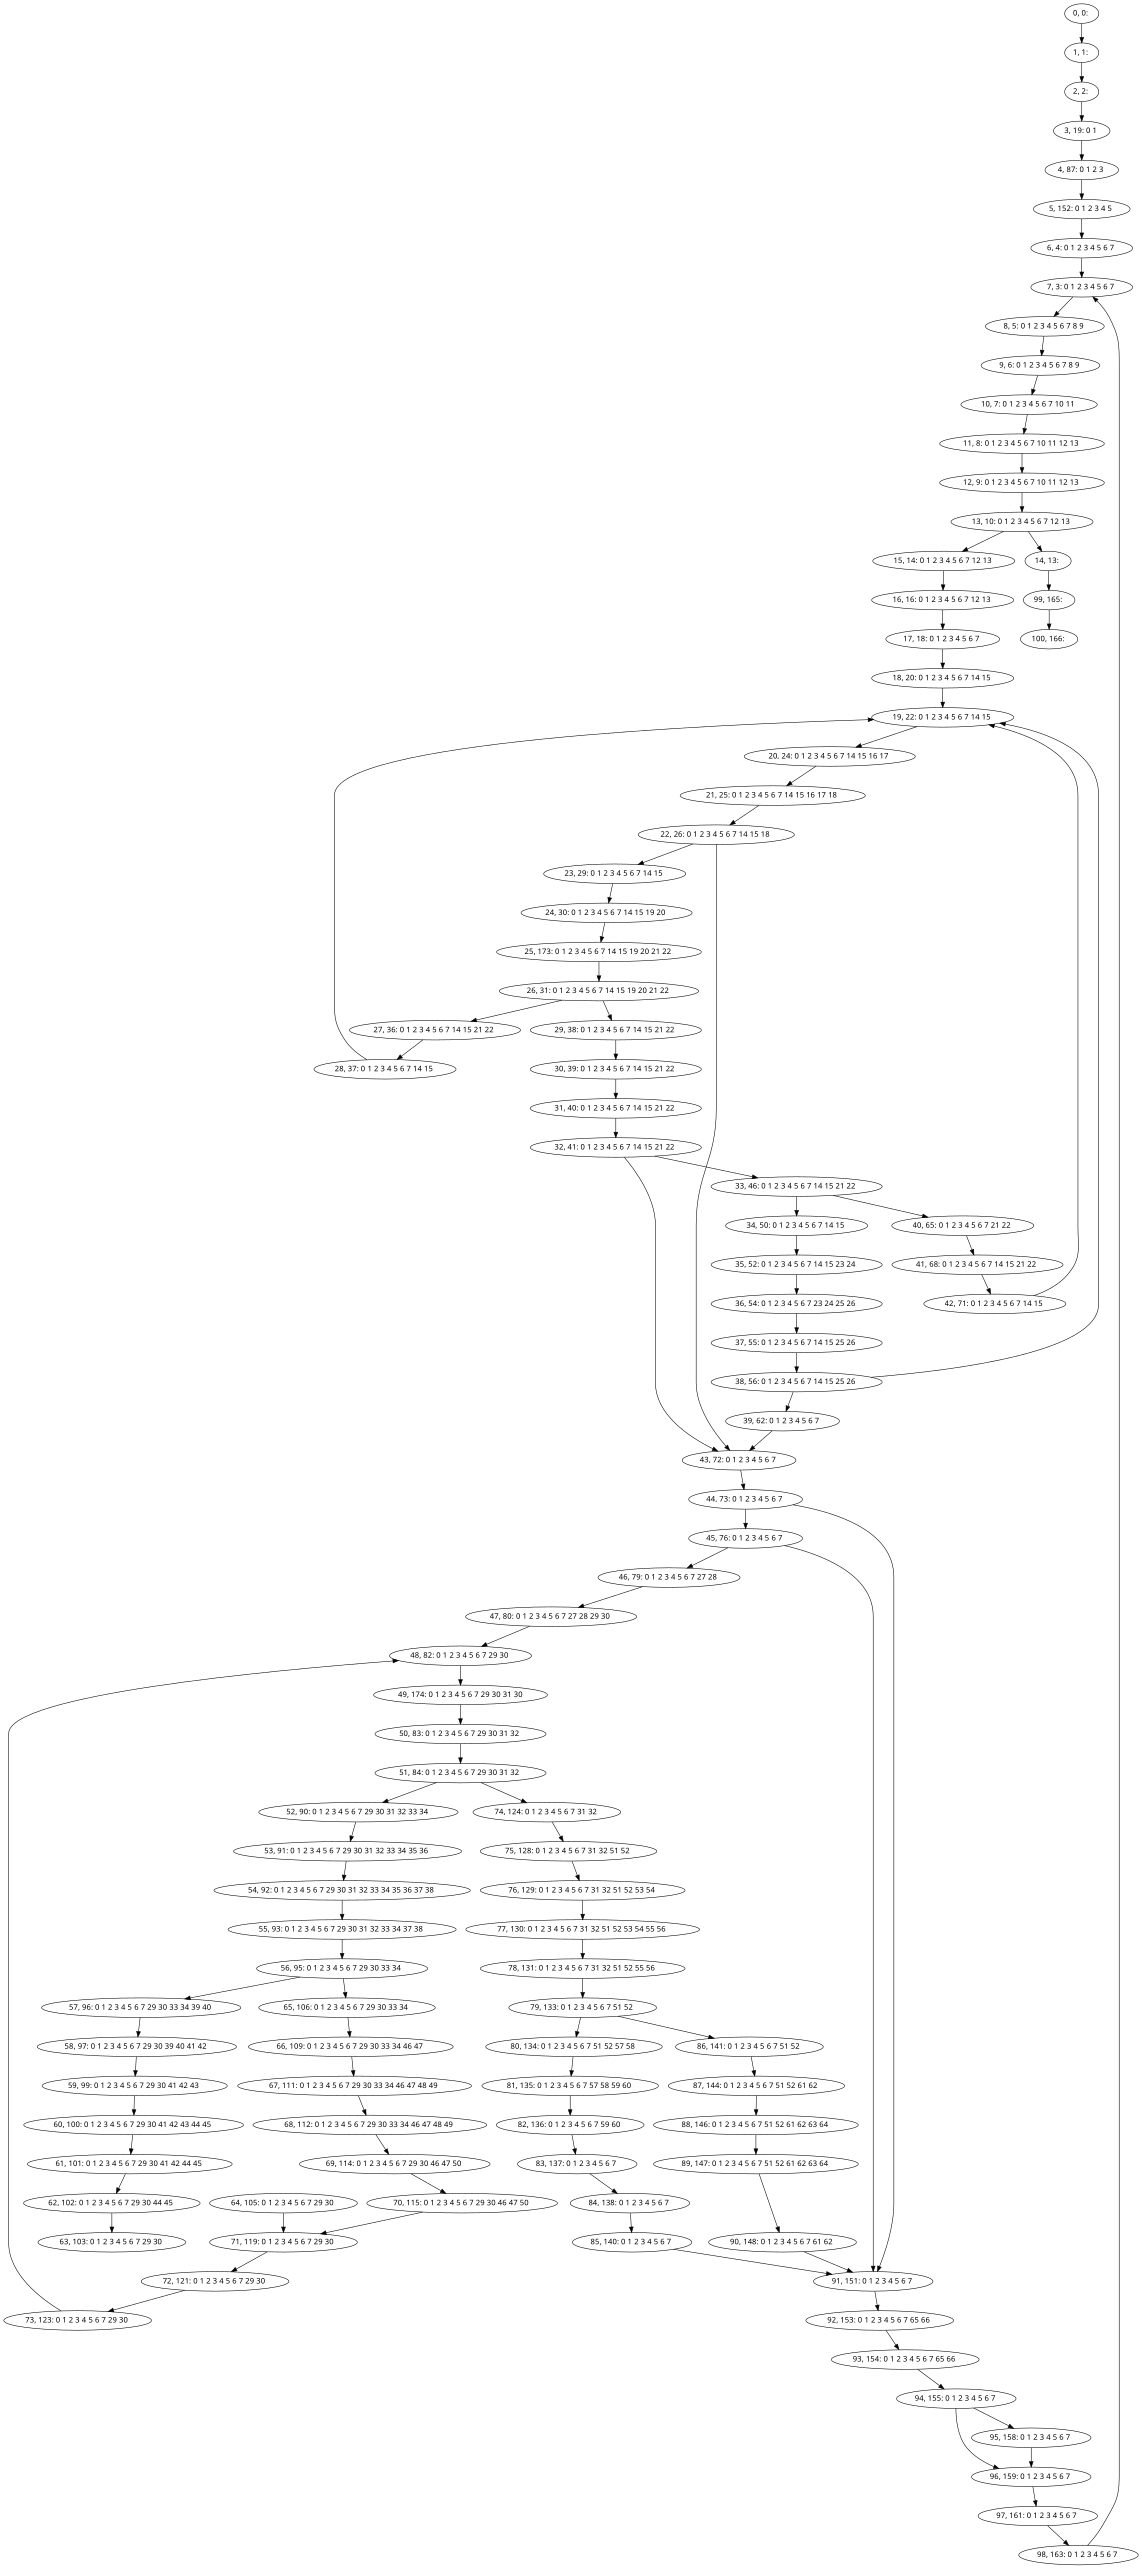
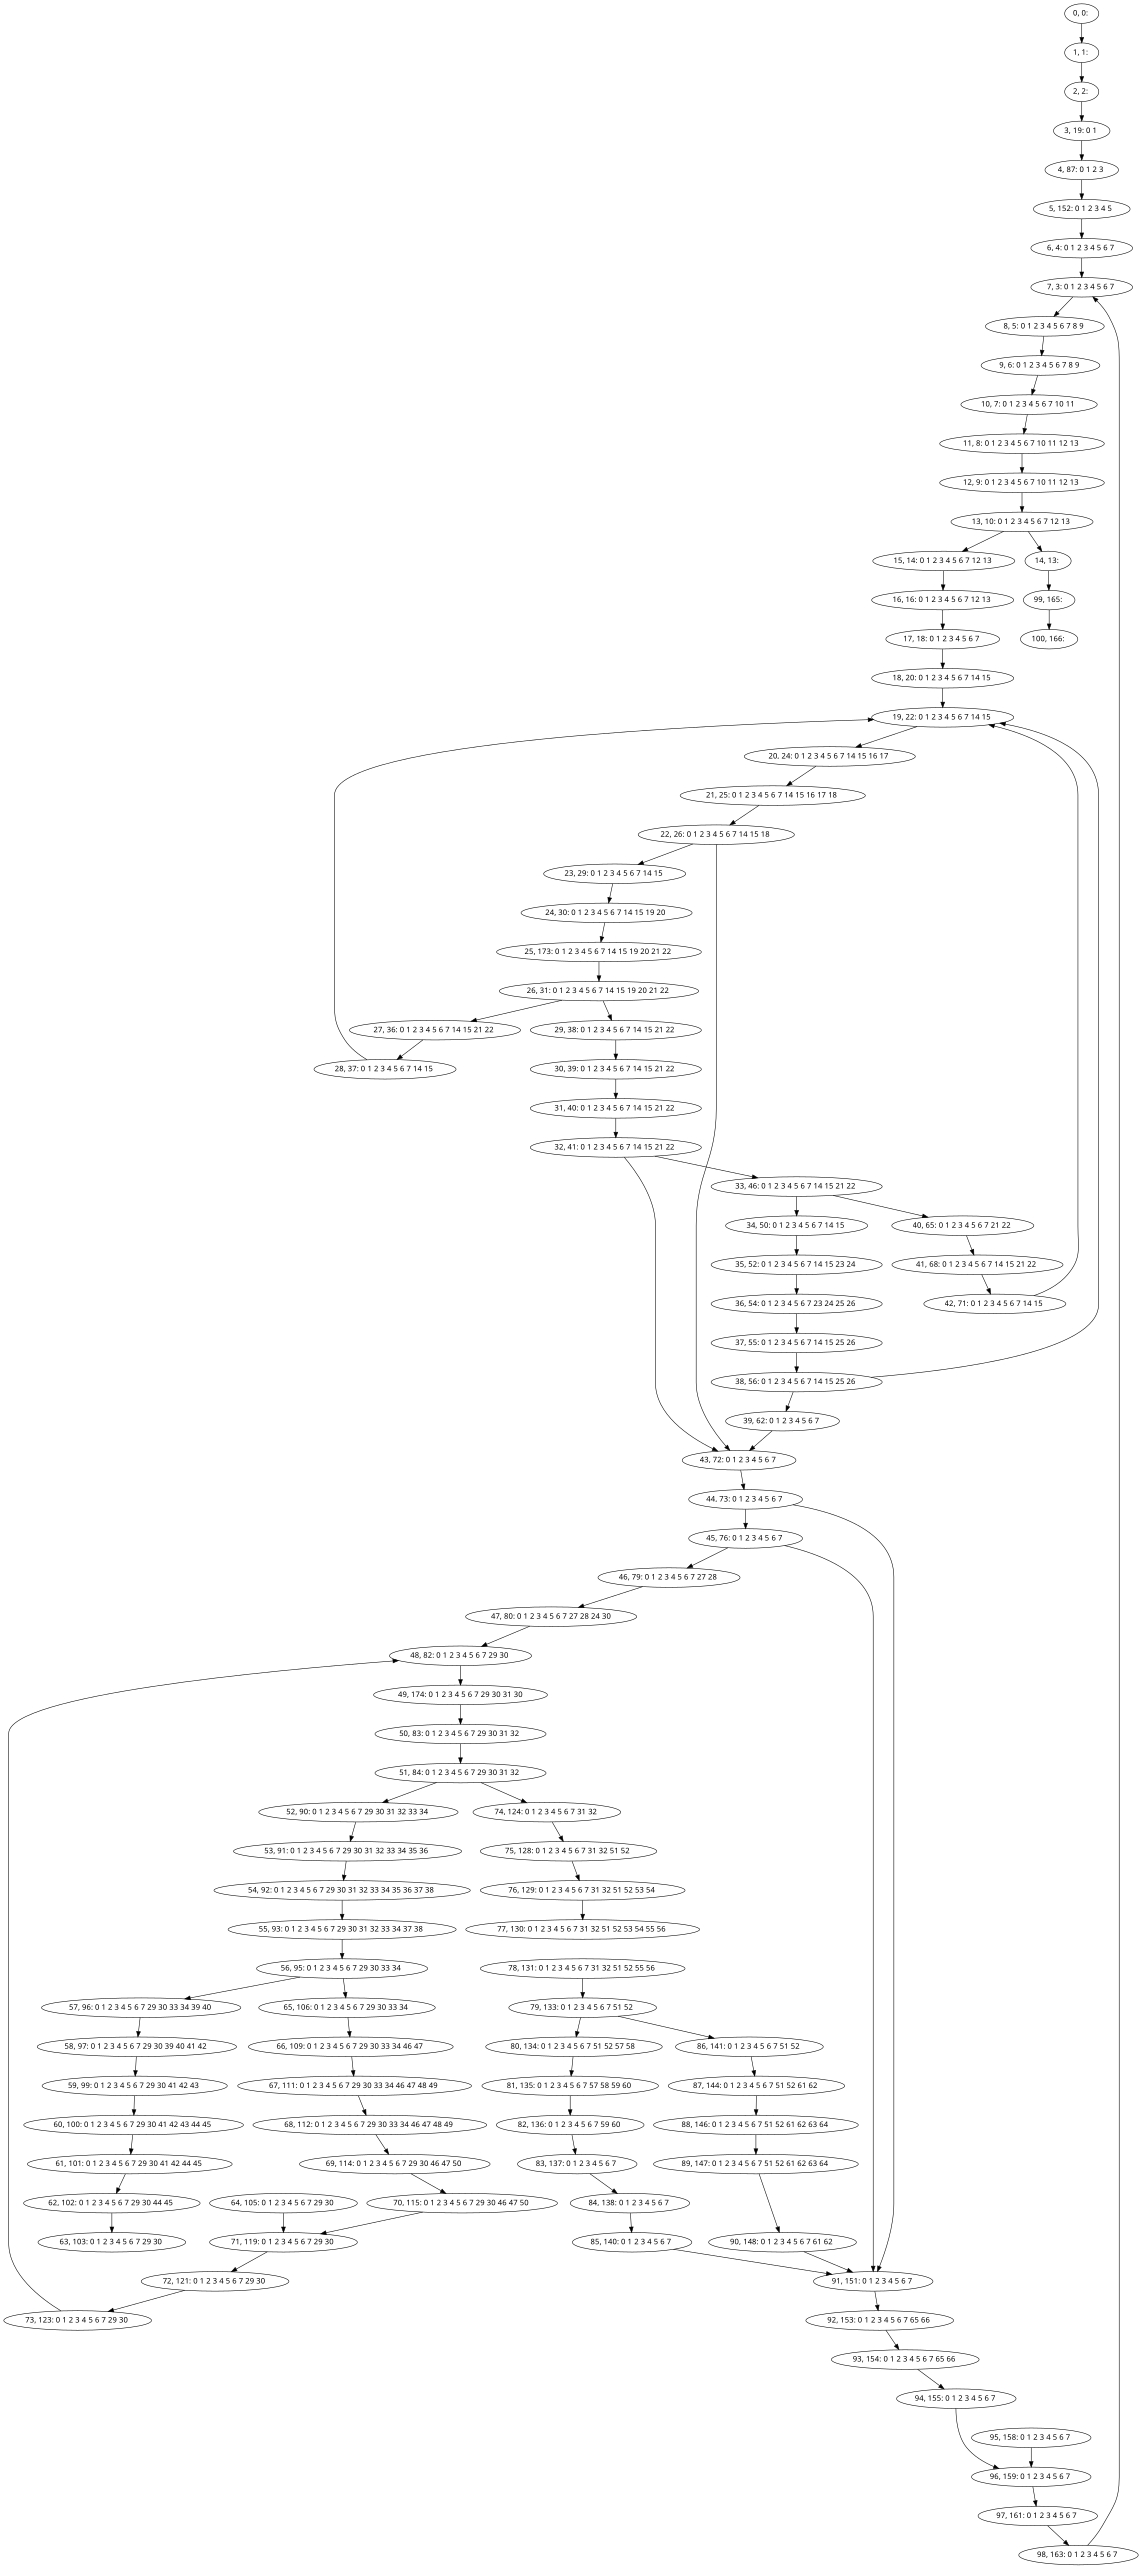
(551, 1617) -> (551, 1617)
(583, 1946) -> none
(991, 2417) -> none
